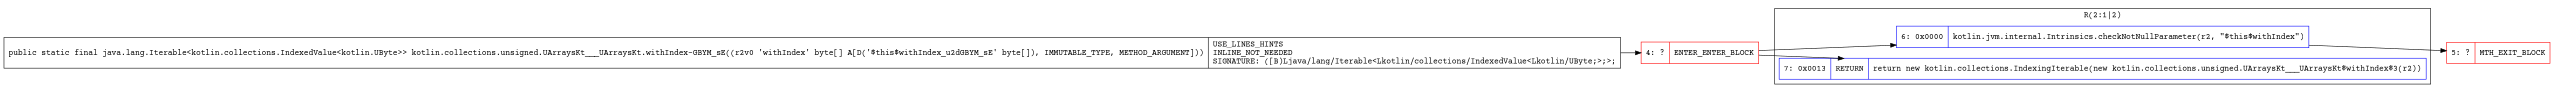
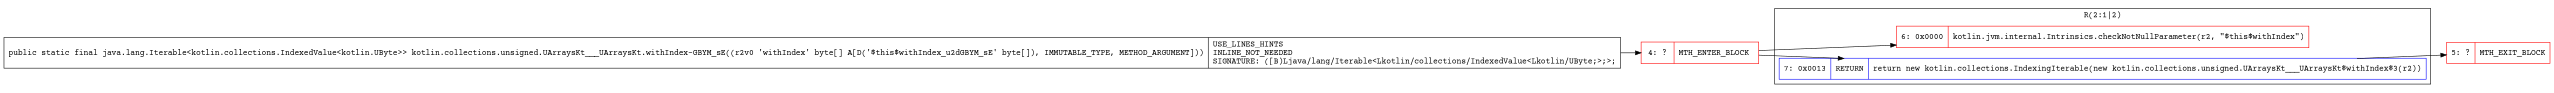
(2103, 37) -> (2103, 37)
(2375, 48) -> (2399, 57)
(1714, 53) -> (1714, 53)
